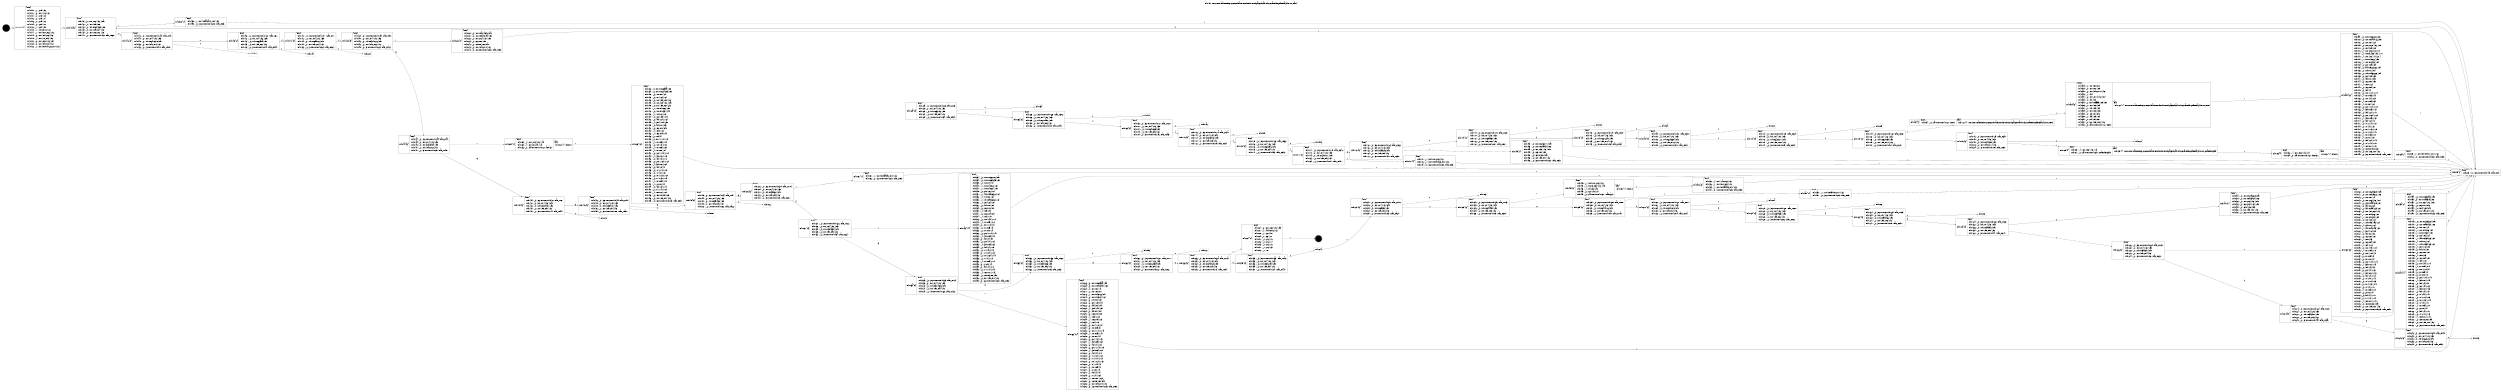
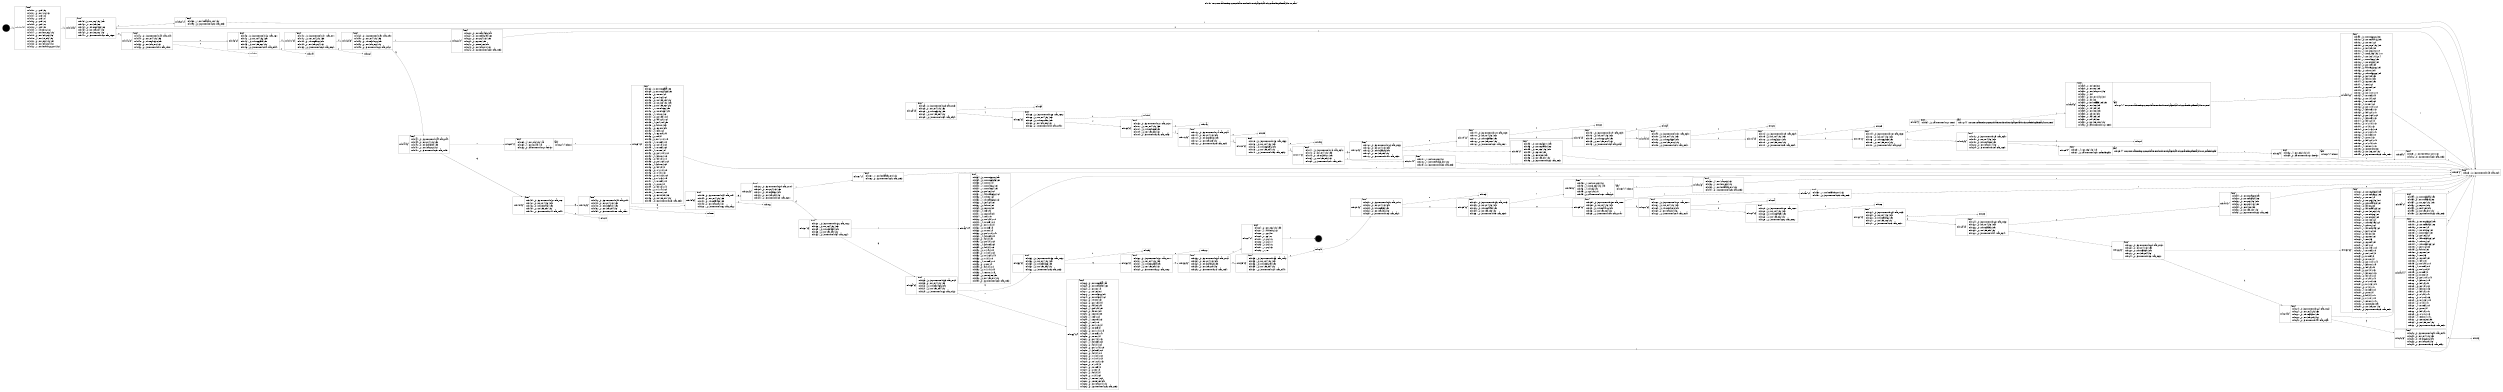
(1825, 216) -> none
